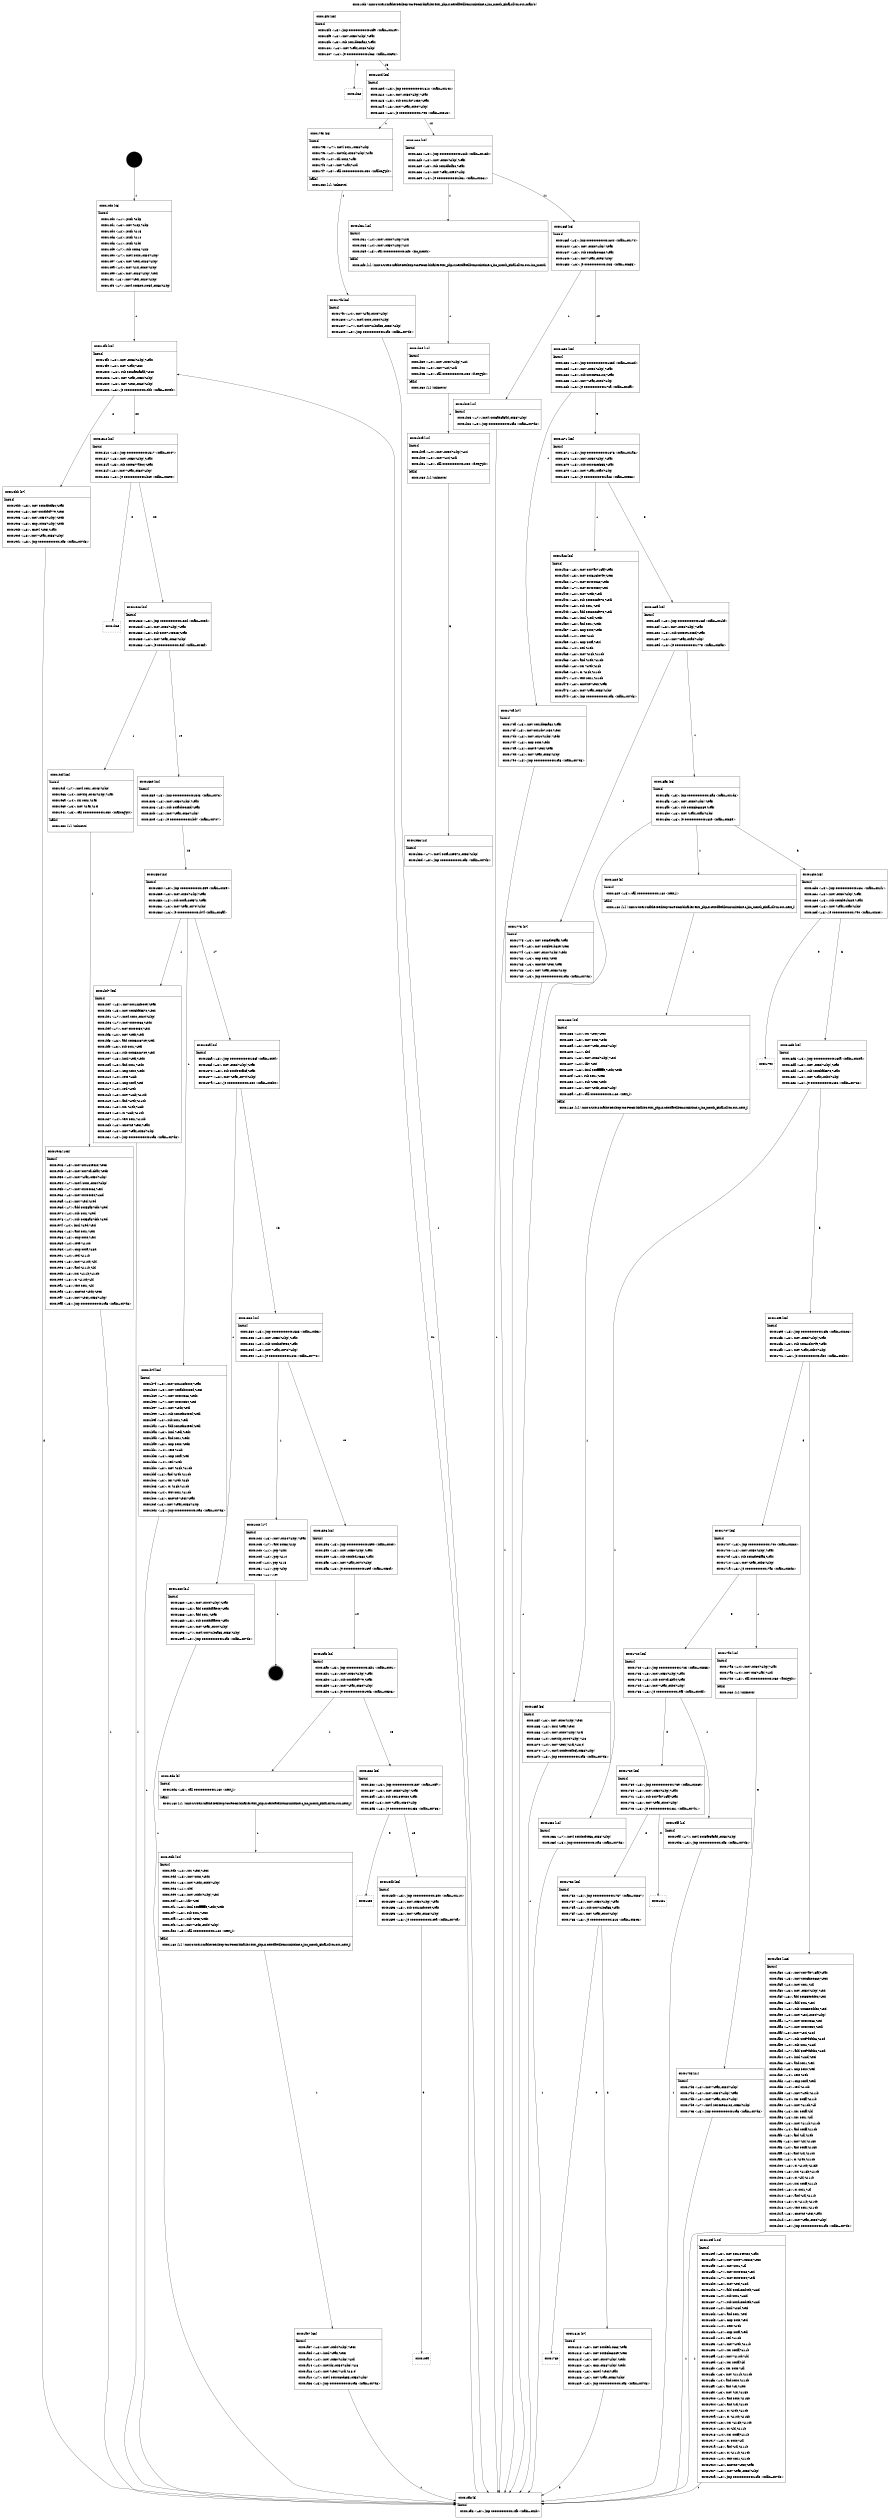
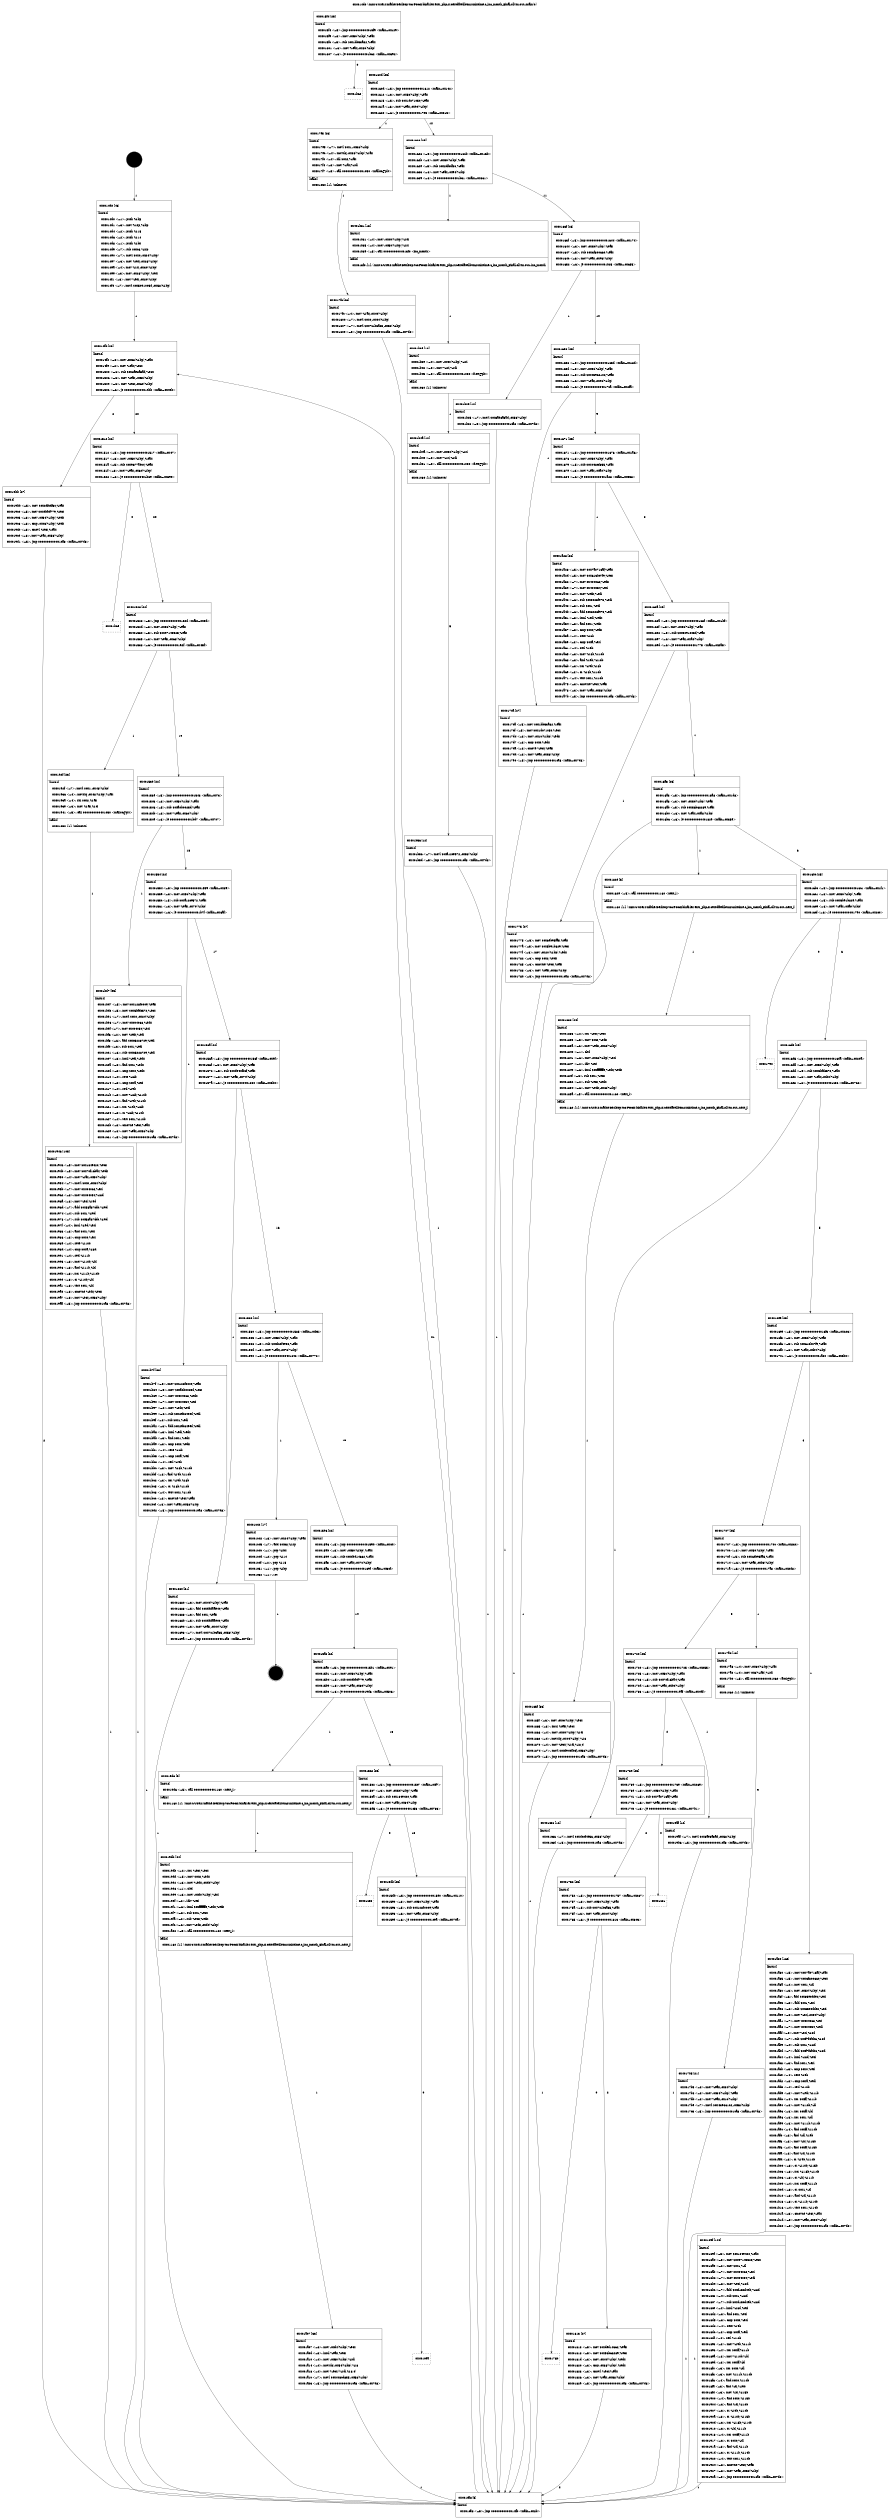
(383, 64) -> none
(171, 951) -> (133, 902)
none -> (486, 1676)
